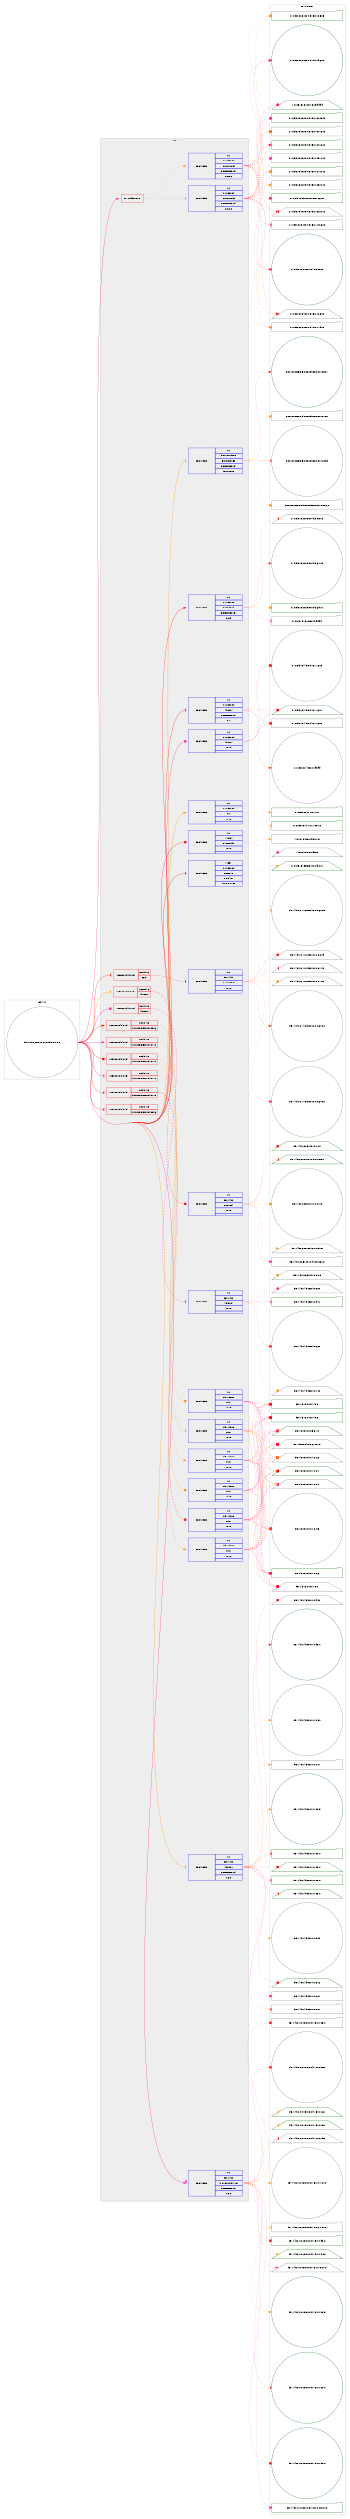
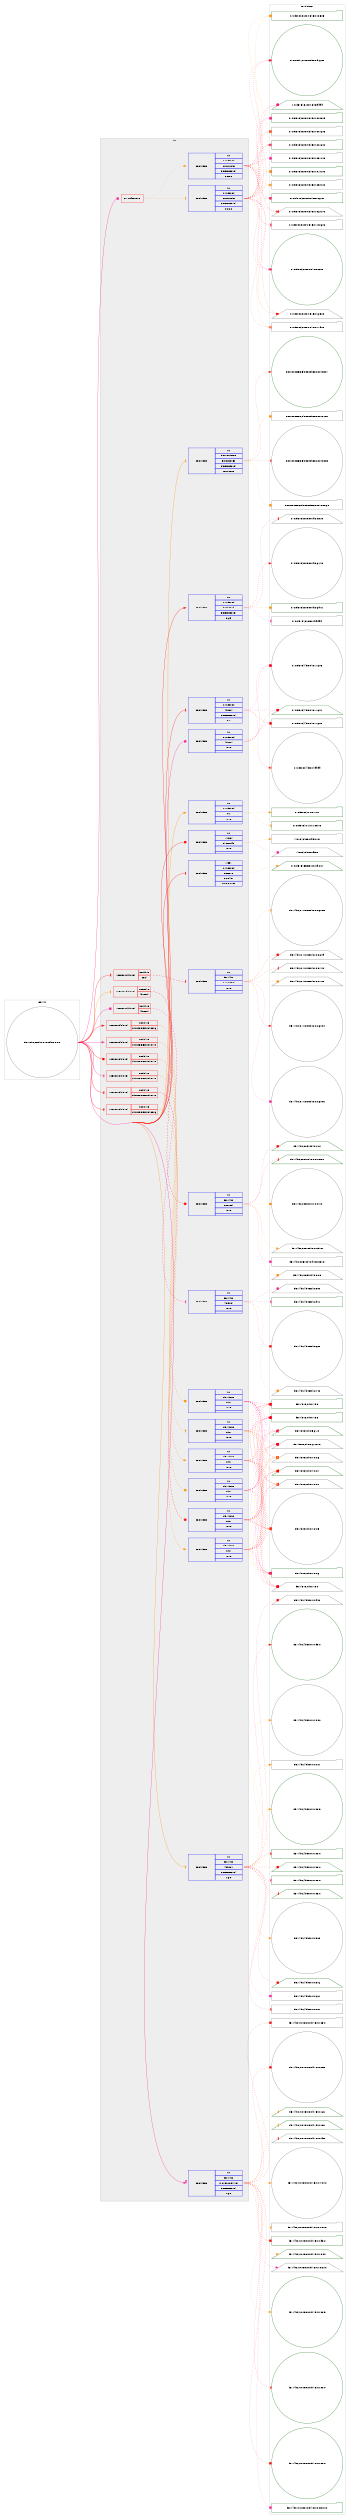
(307, 60) -> (307, 60)
(98, 621) -> (98, 621)
